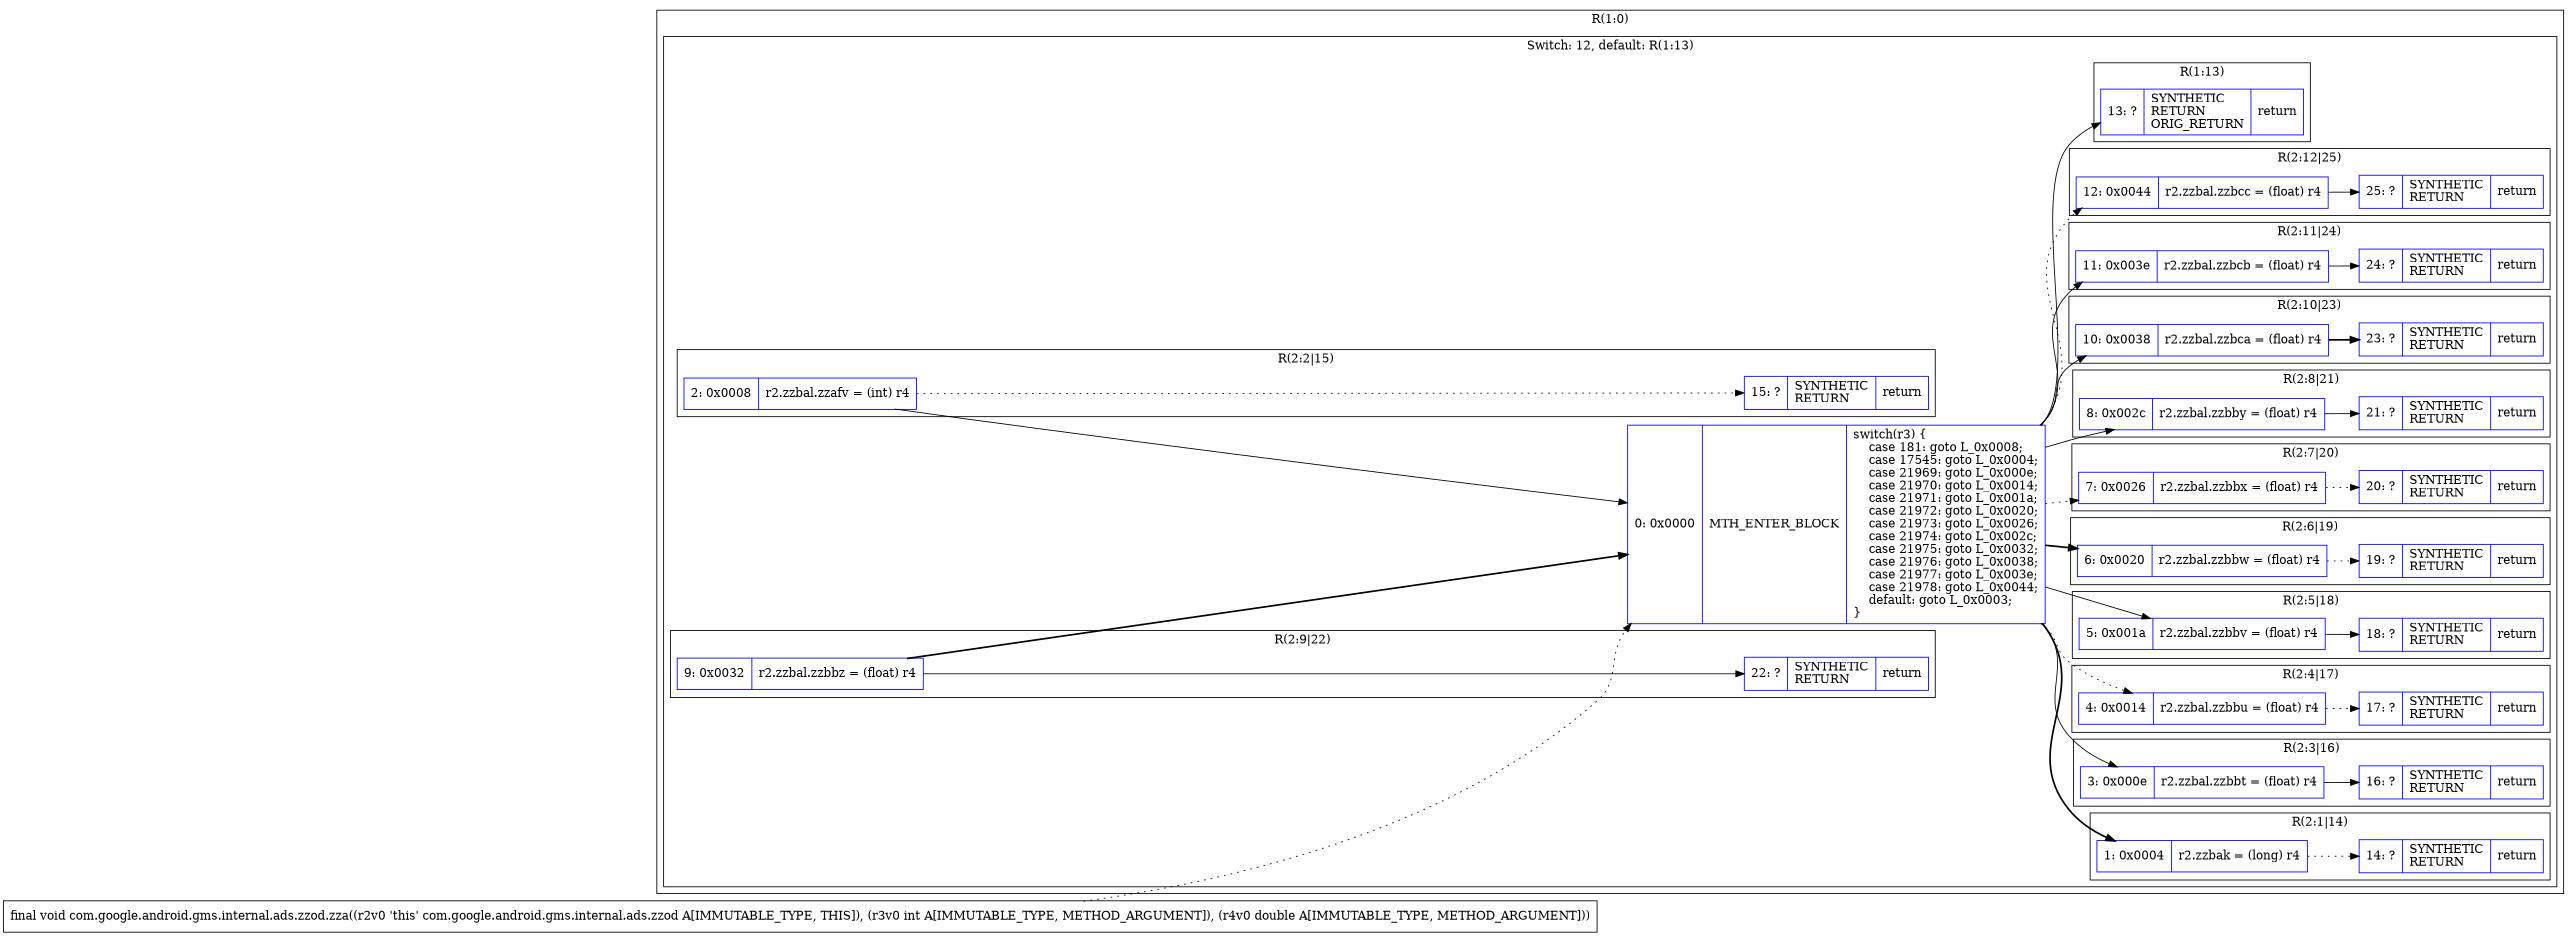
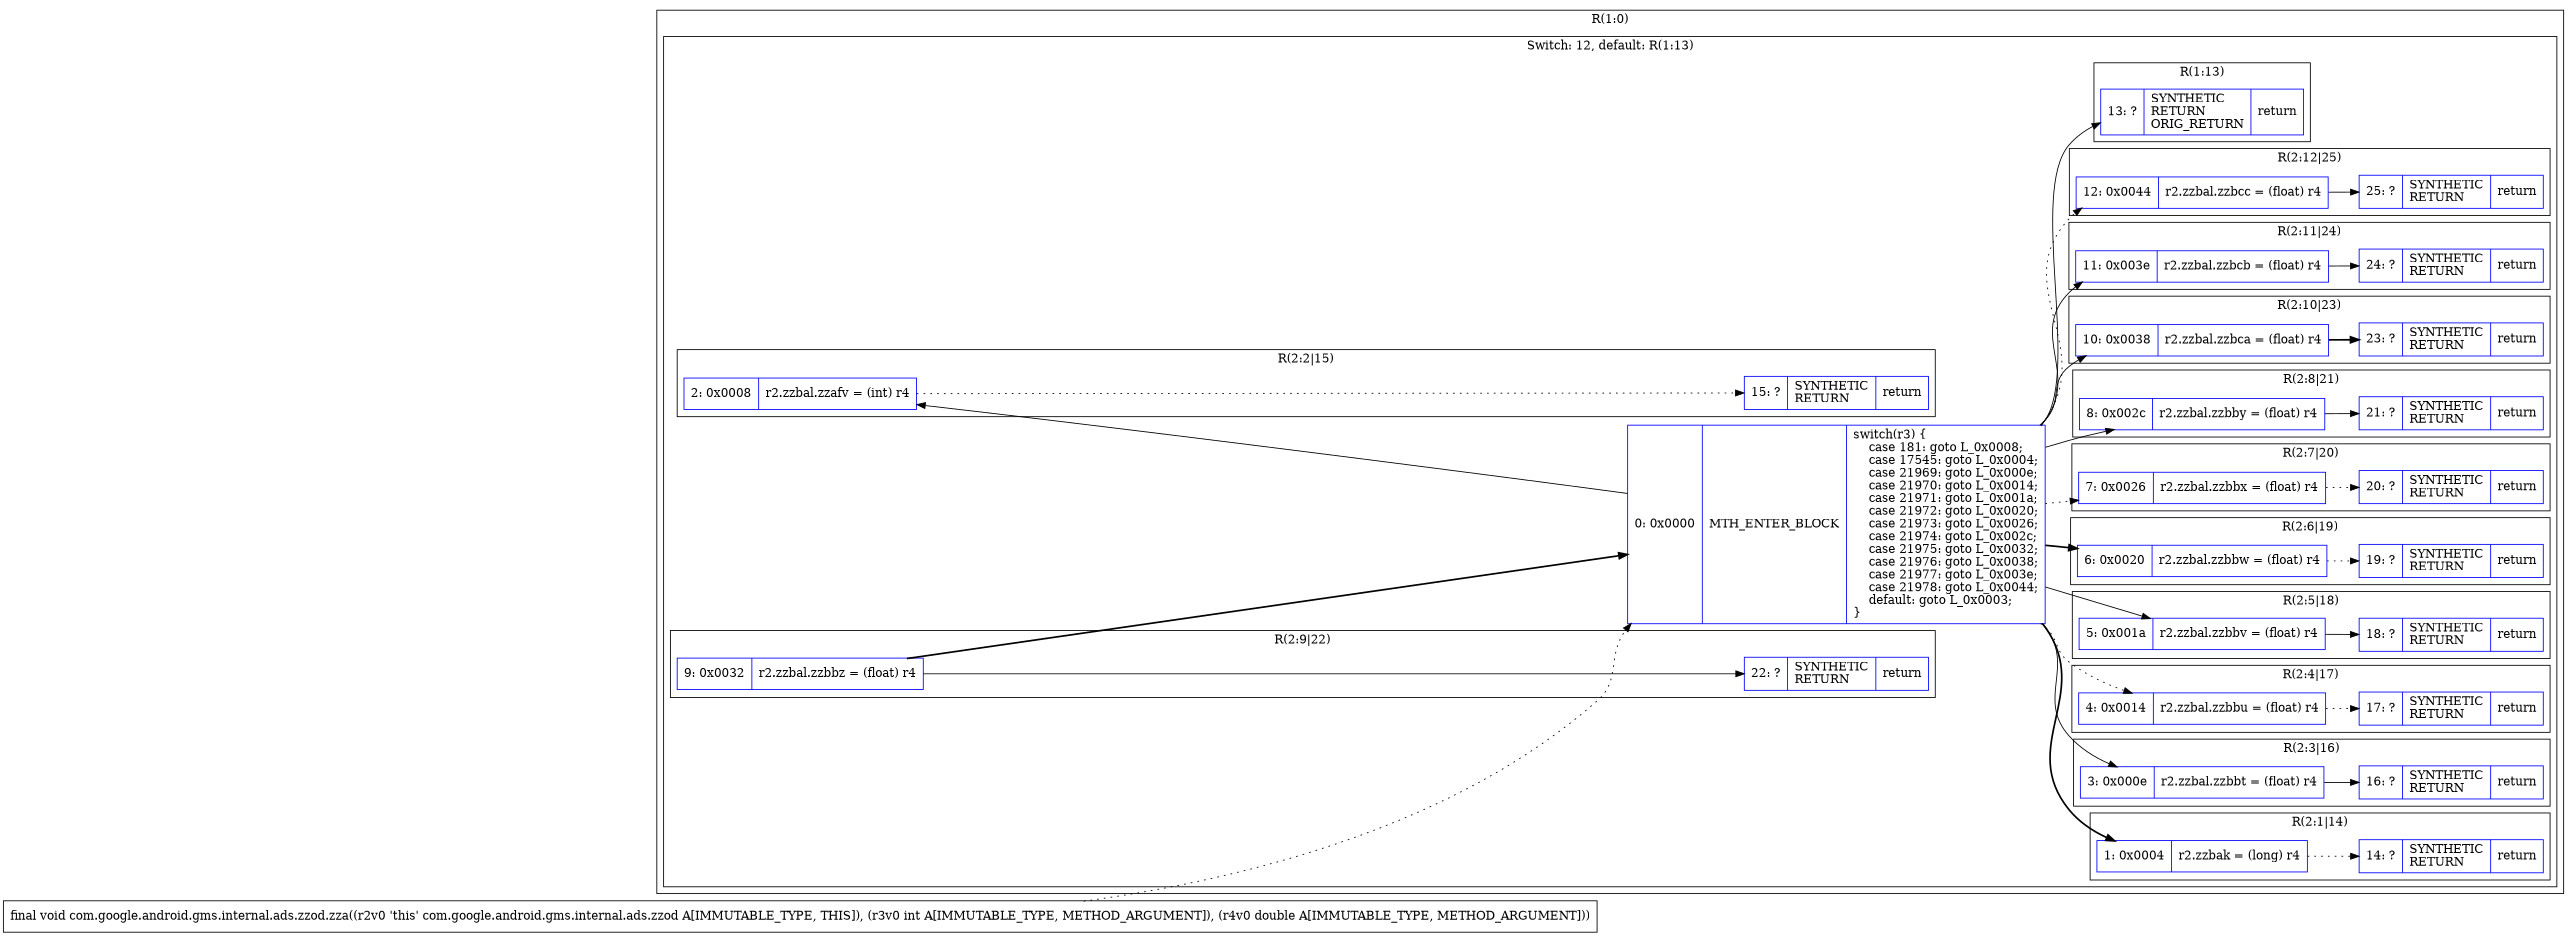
(1257, 457) -> (1277, 448)
